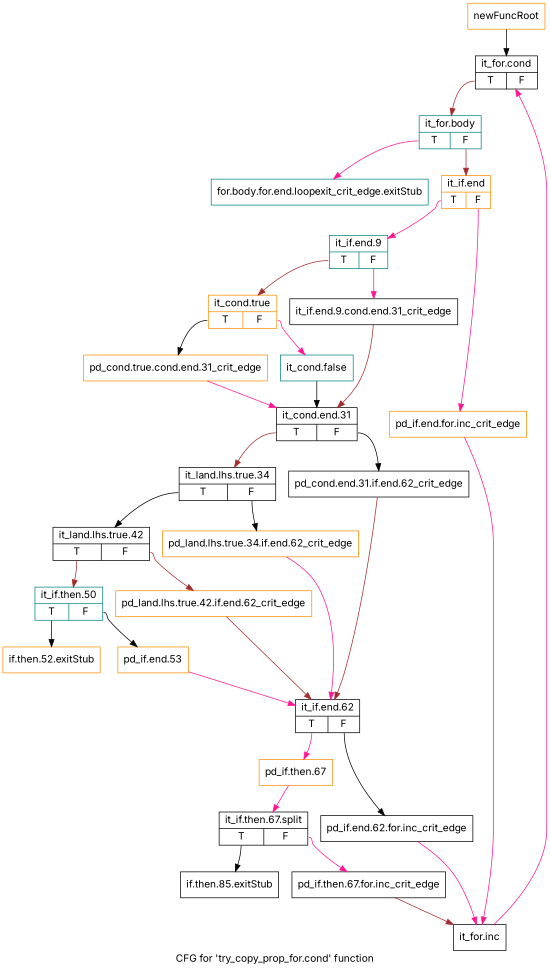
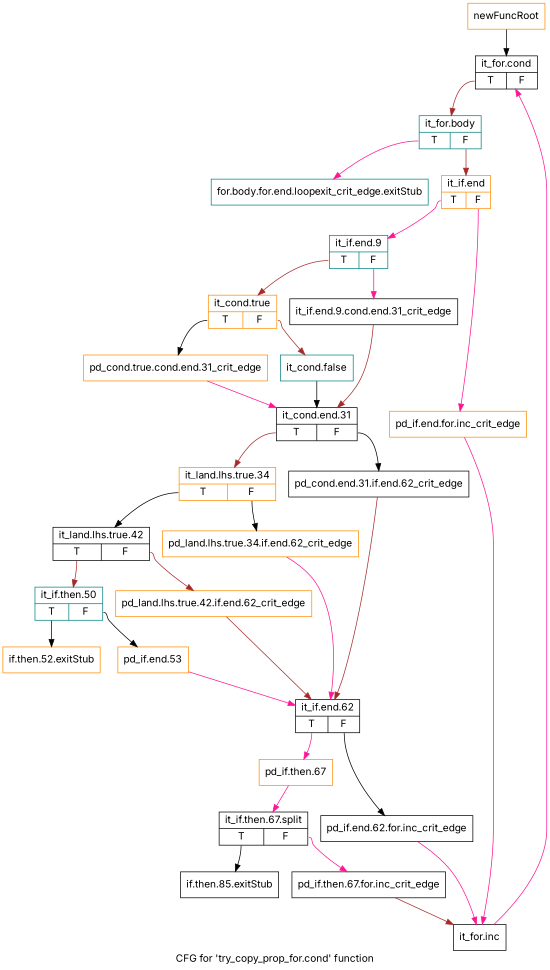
(288, 335) -> (288, 335)
(227, 484) -> (227, 484)
